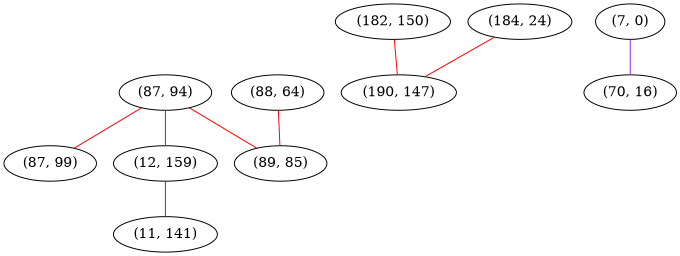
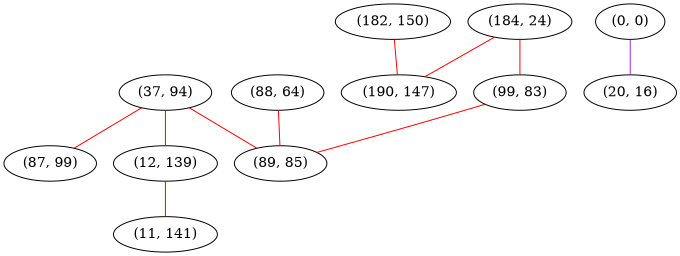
(630, 22) -> (630, 22)
(165, 93) -> (165, 93)
none -> (520, 93)
(630, 93) -> (630, 93)
(165, 163) -> (165, 163)
